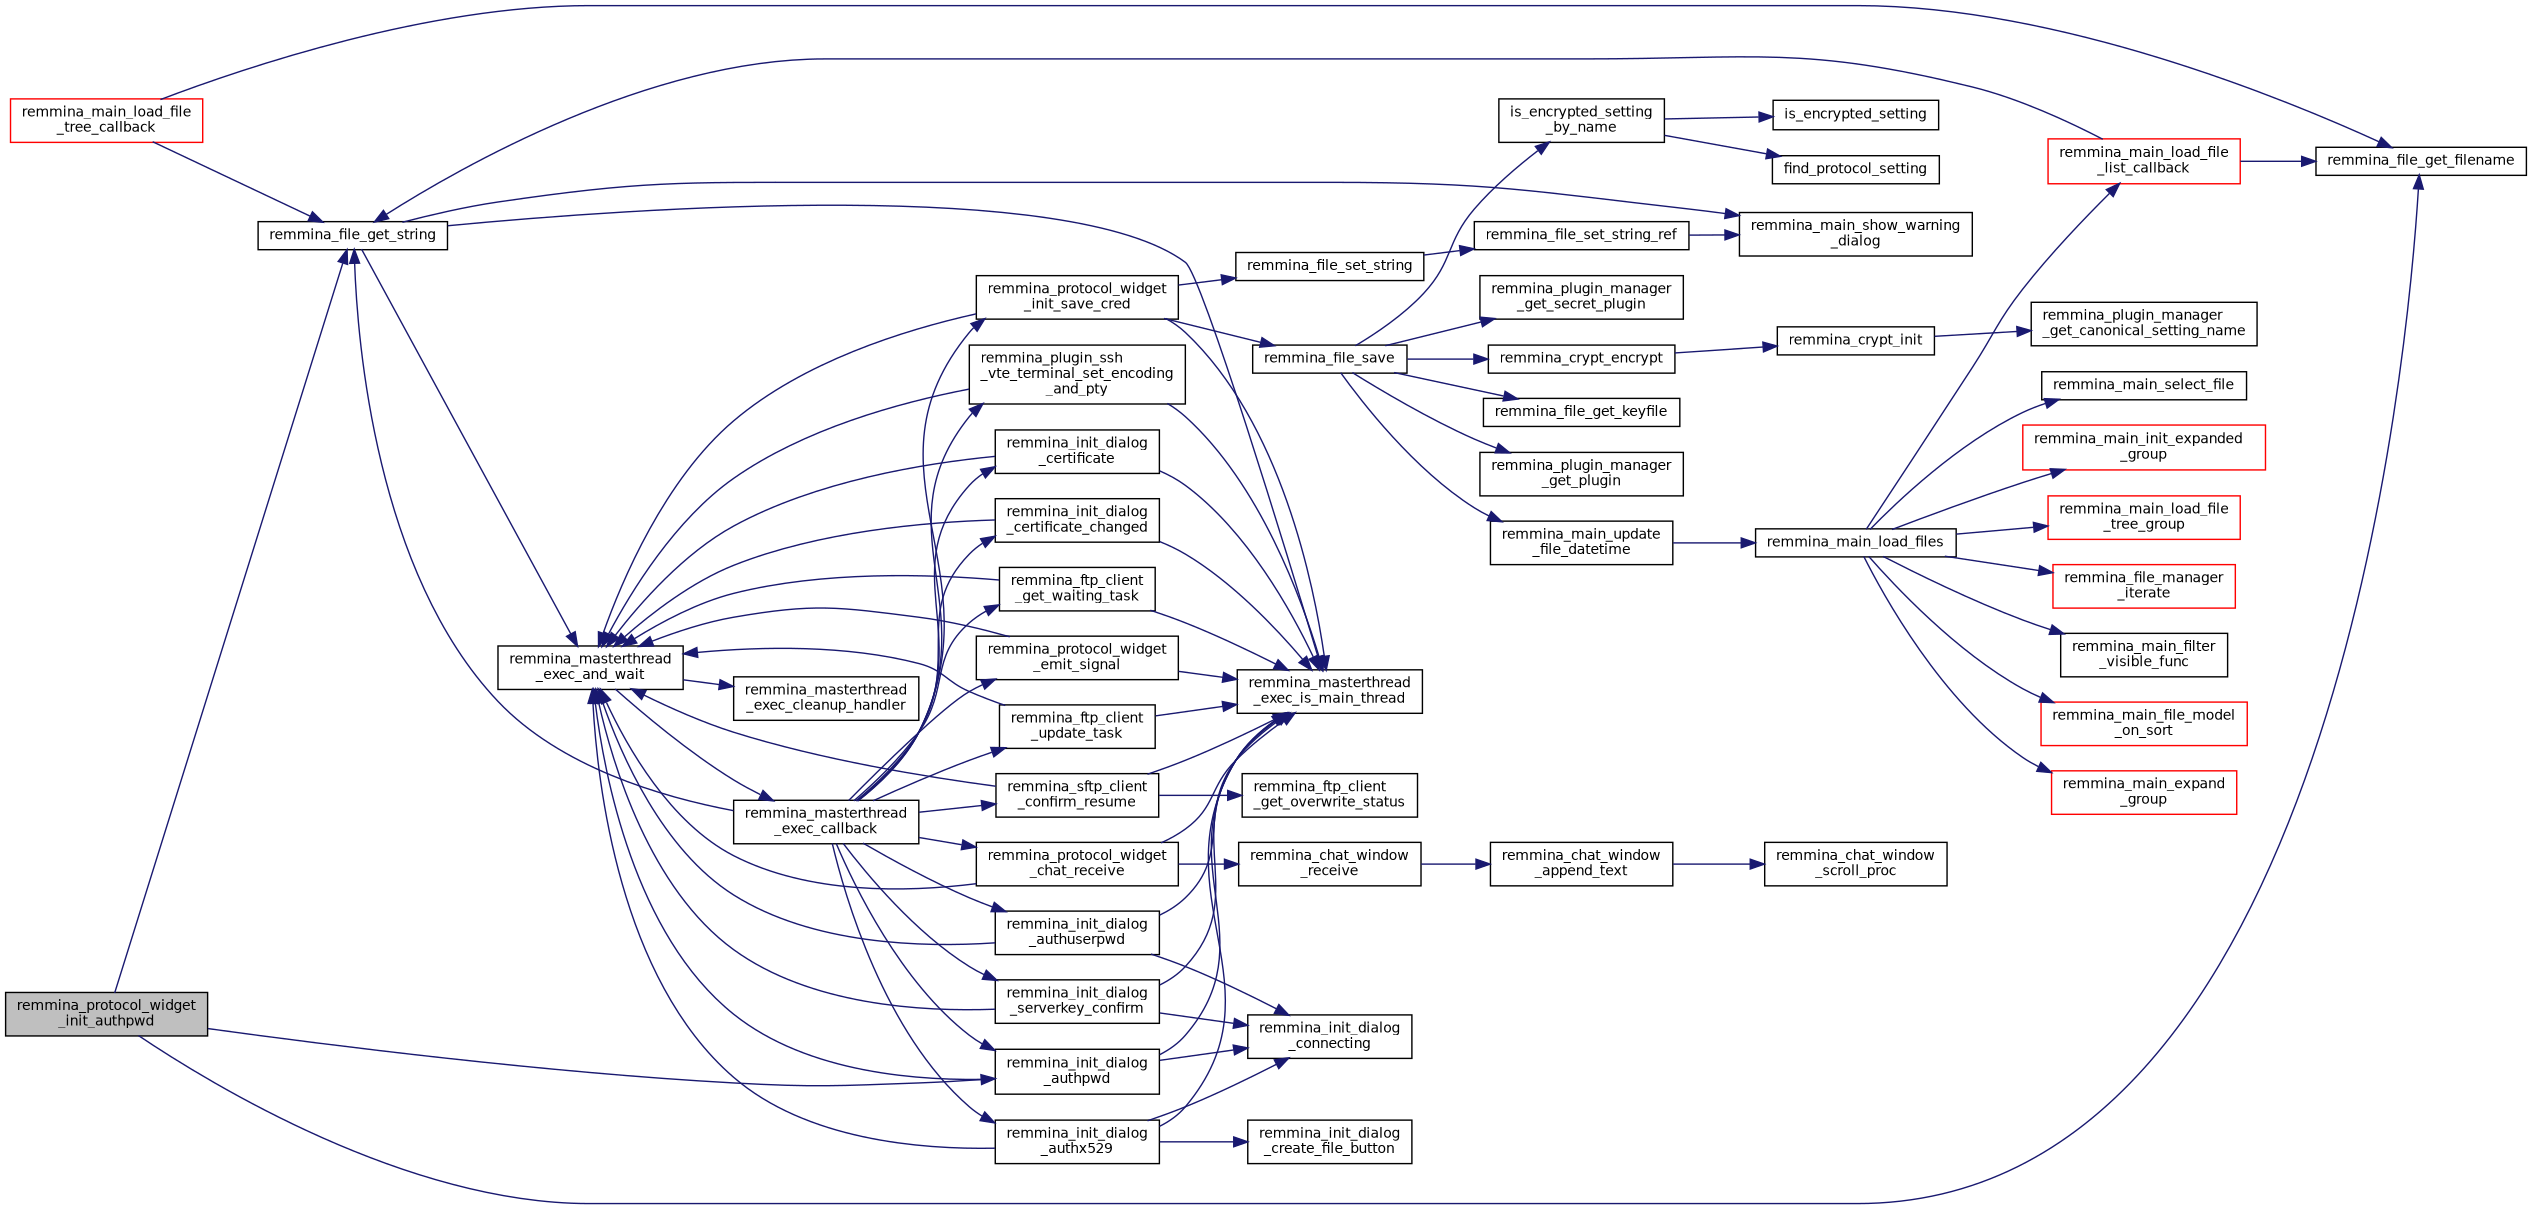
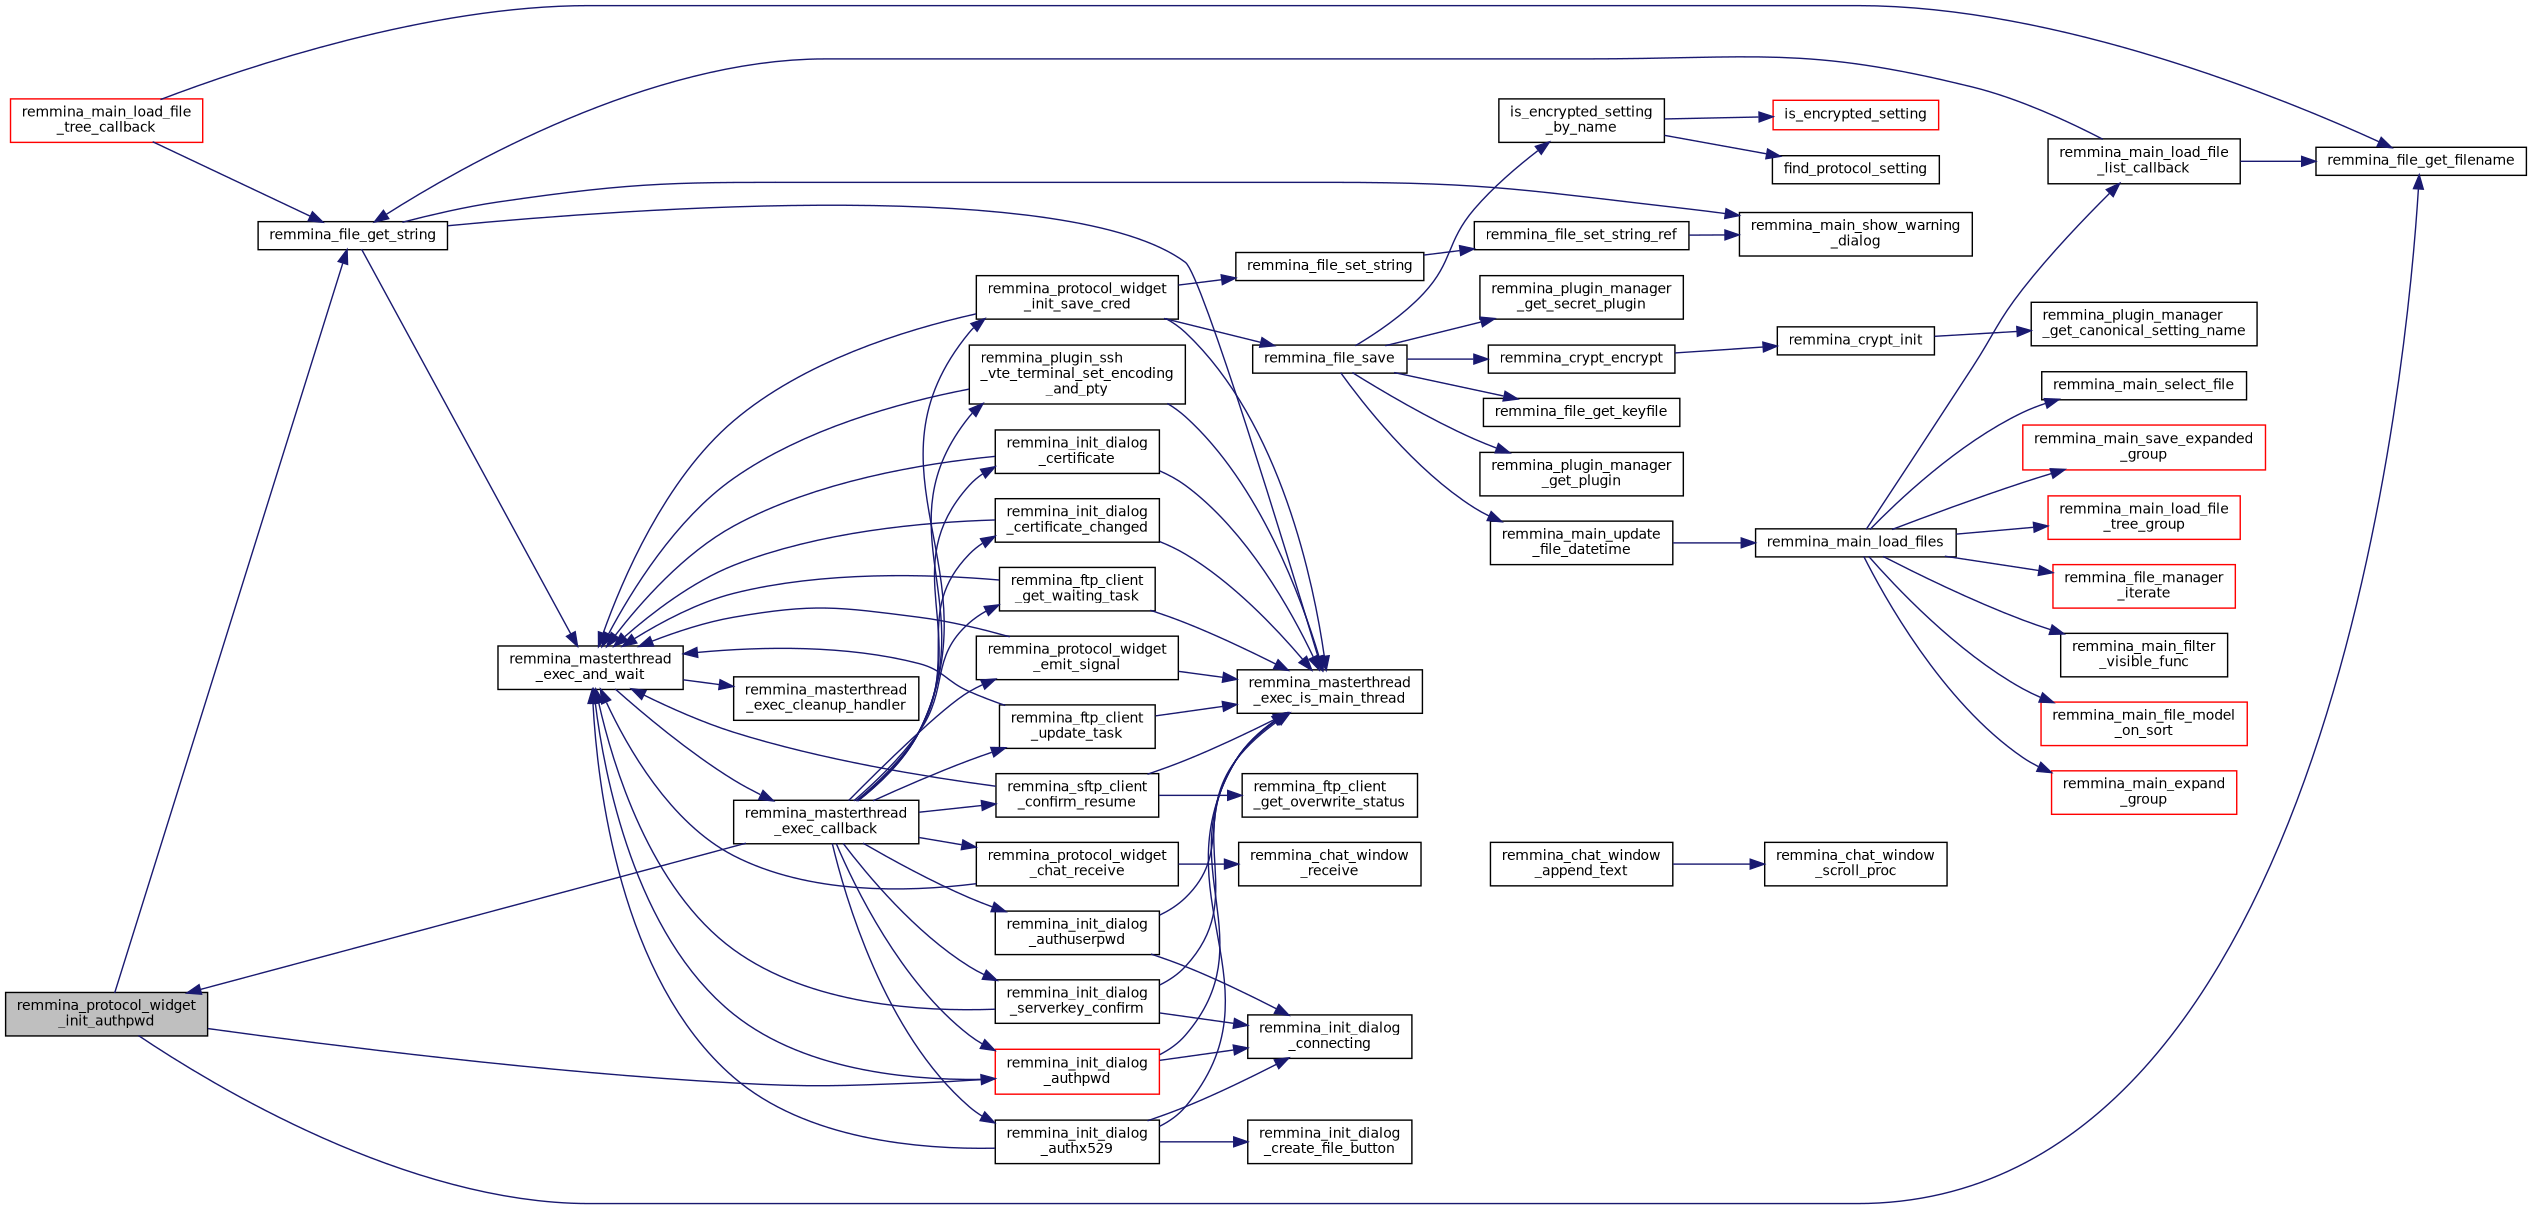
(1856, 115) -> (1856, 115)
(2144, 161) -> (2144, 161)
(2144, 447) -> (2144, 447)
(439, 617) -> (473, 916)
(1205, 808) -> none
(1448, 864) -> none
(748, 903) -> none
(1077, 1072) -> (1077, 1072)
